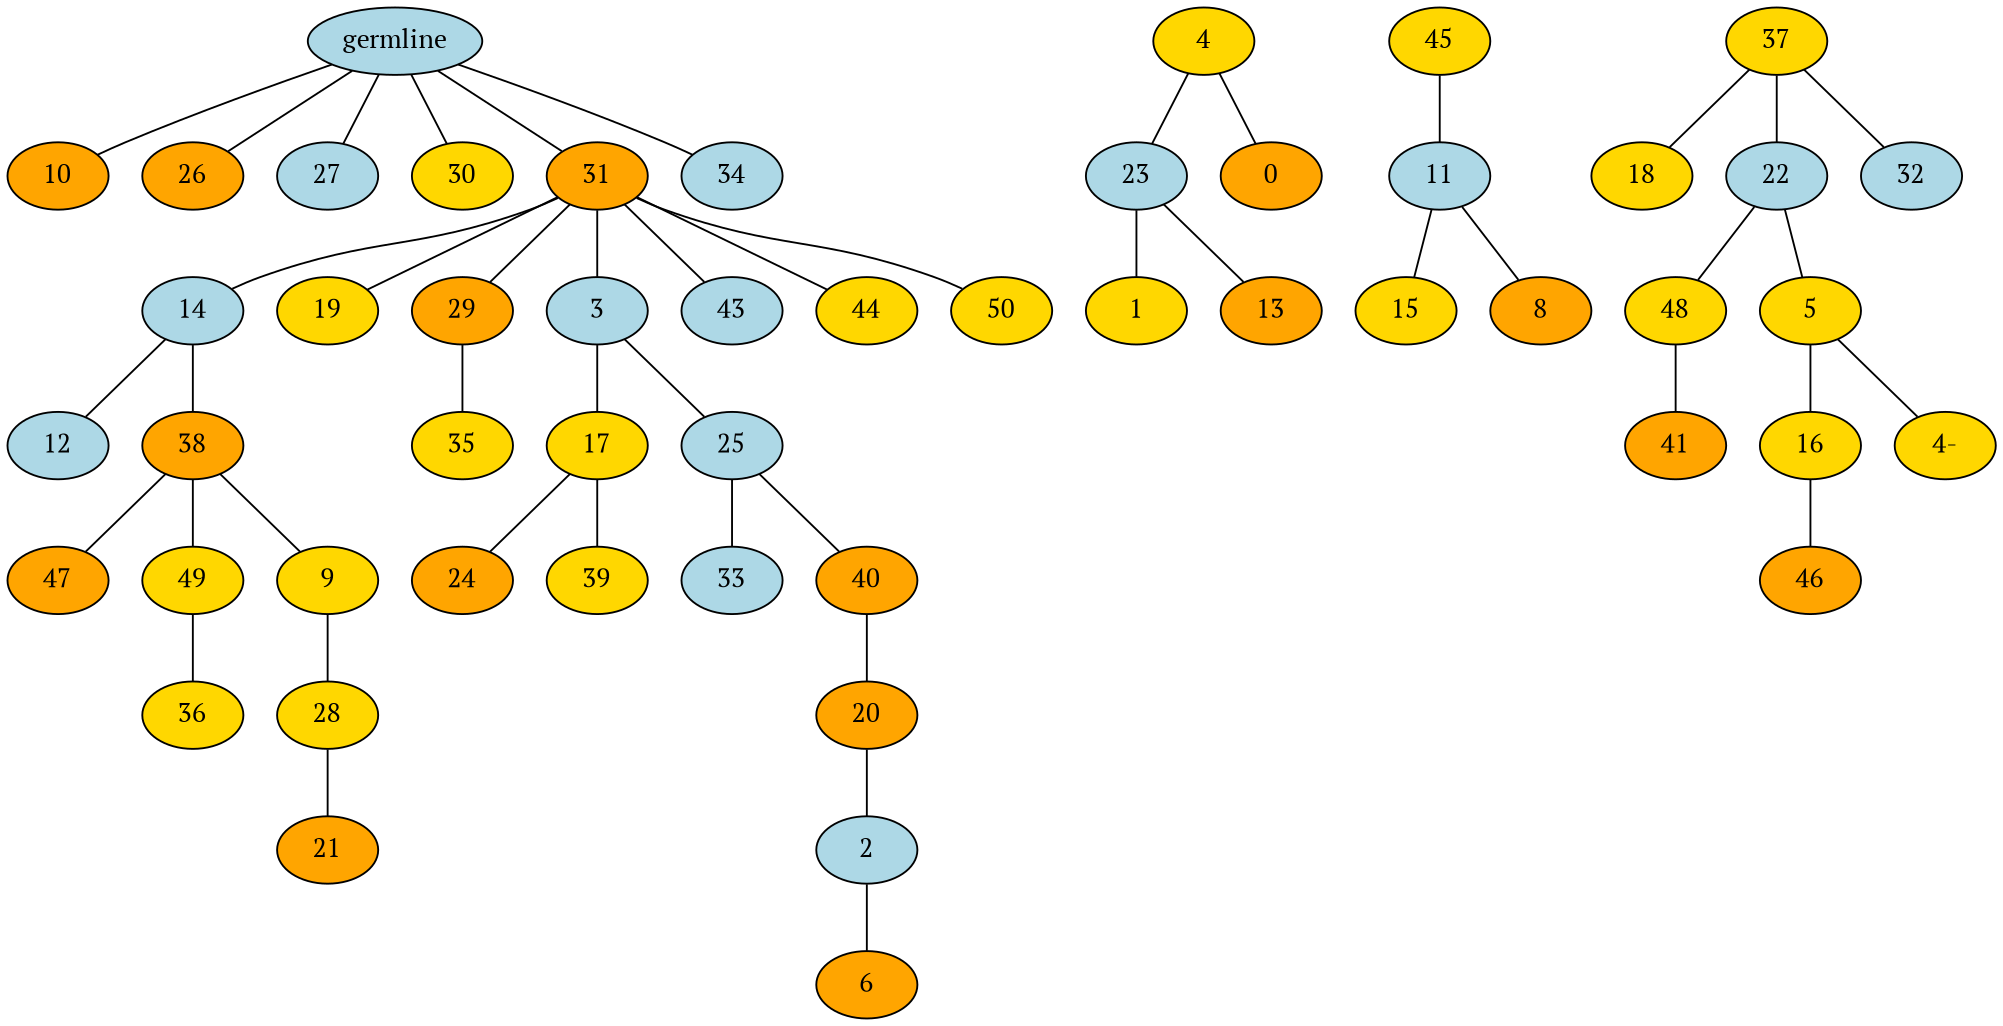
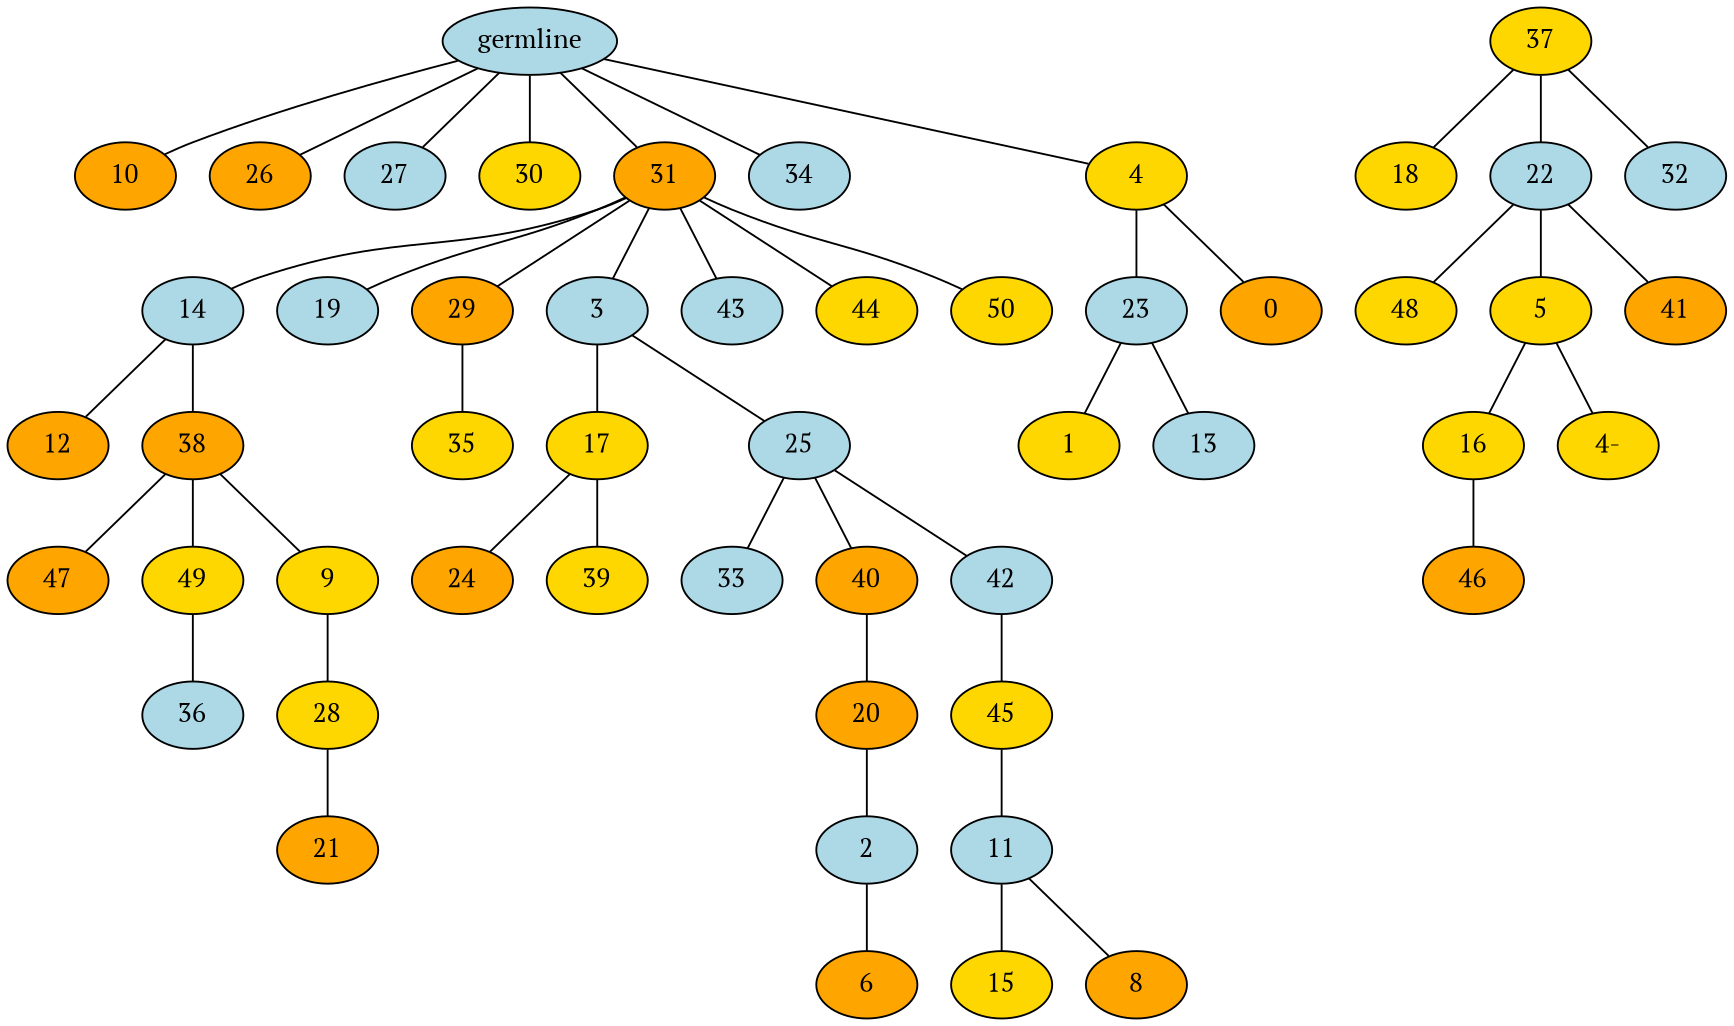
none -> (846, 111)
(328, 311) -> (328, 311)
(1271, 311) -> (1204, 446)
(1676, 378) -> (1608, 243)
(58, 446) -> (58, 446)
none -> (1002, 580)
(193, 715) -> (193, 715)
